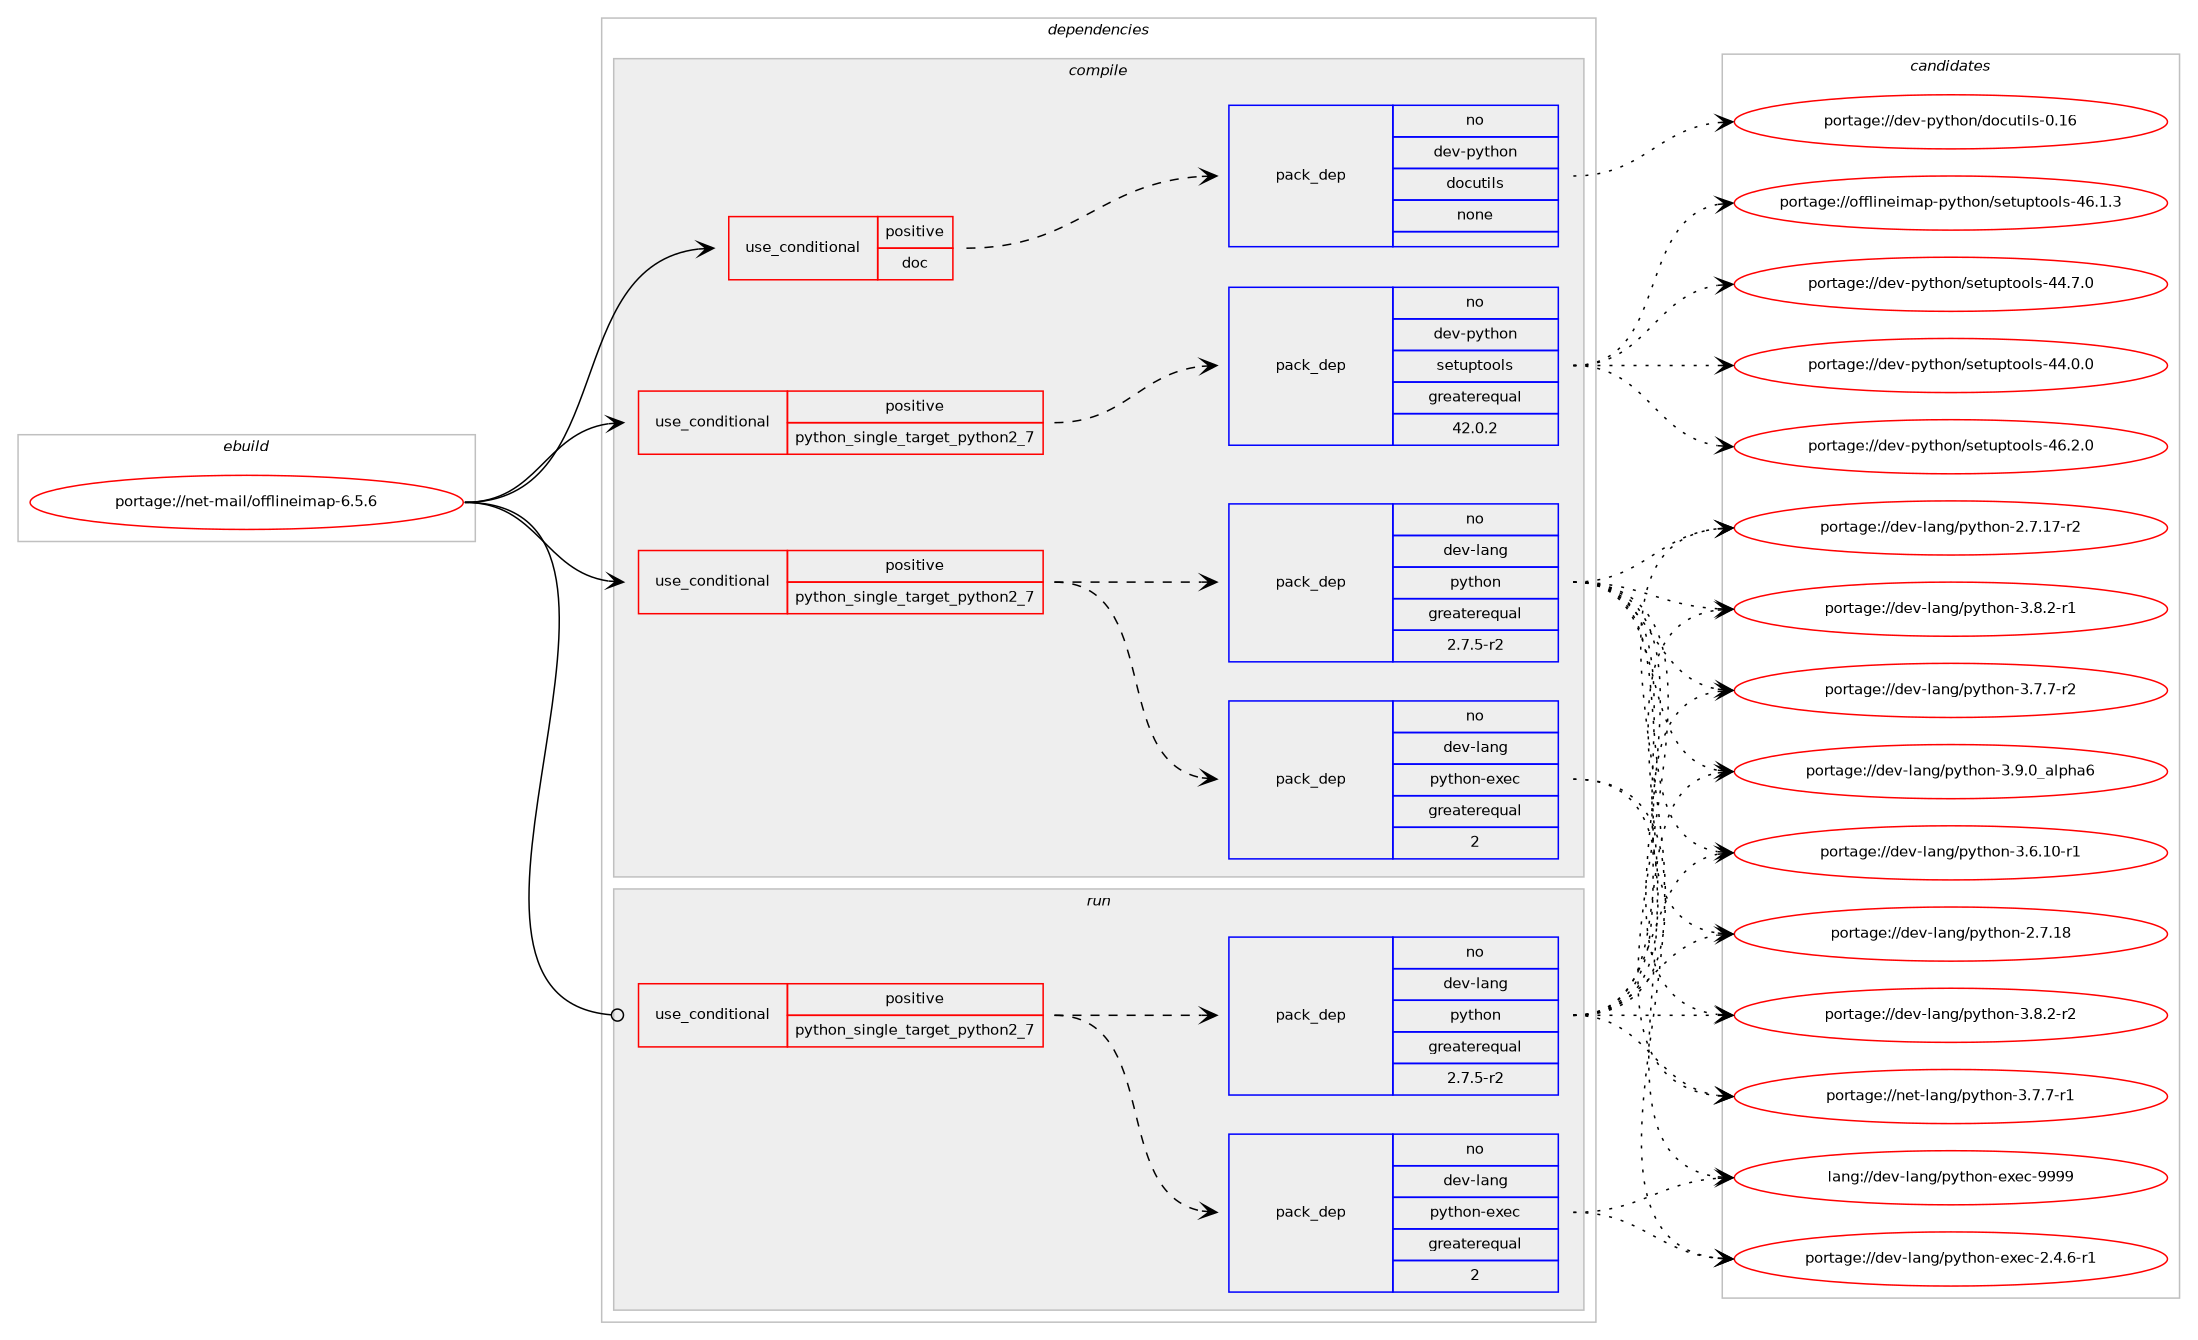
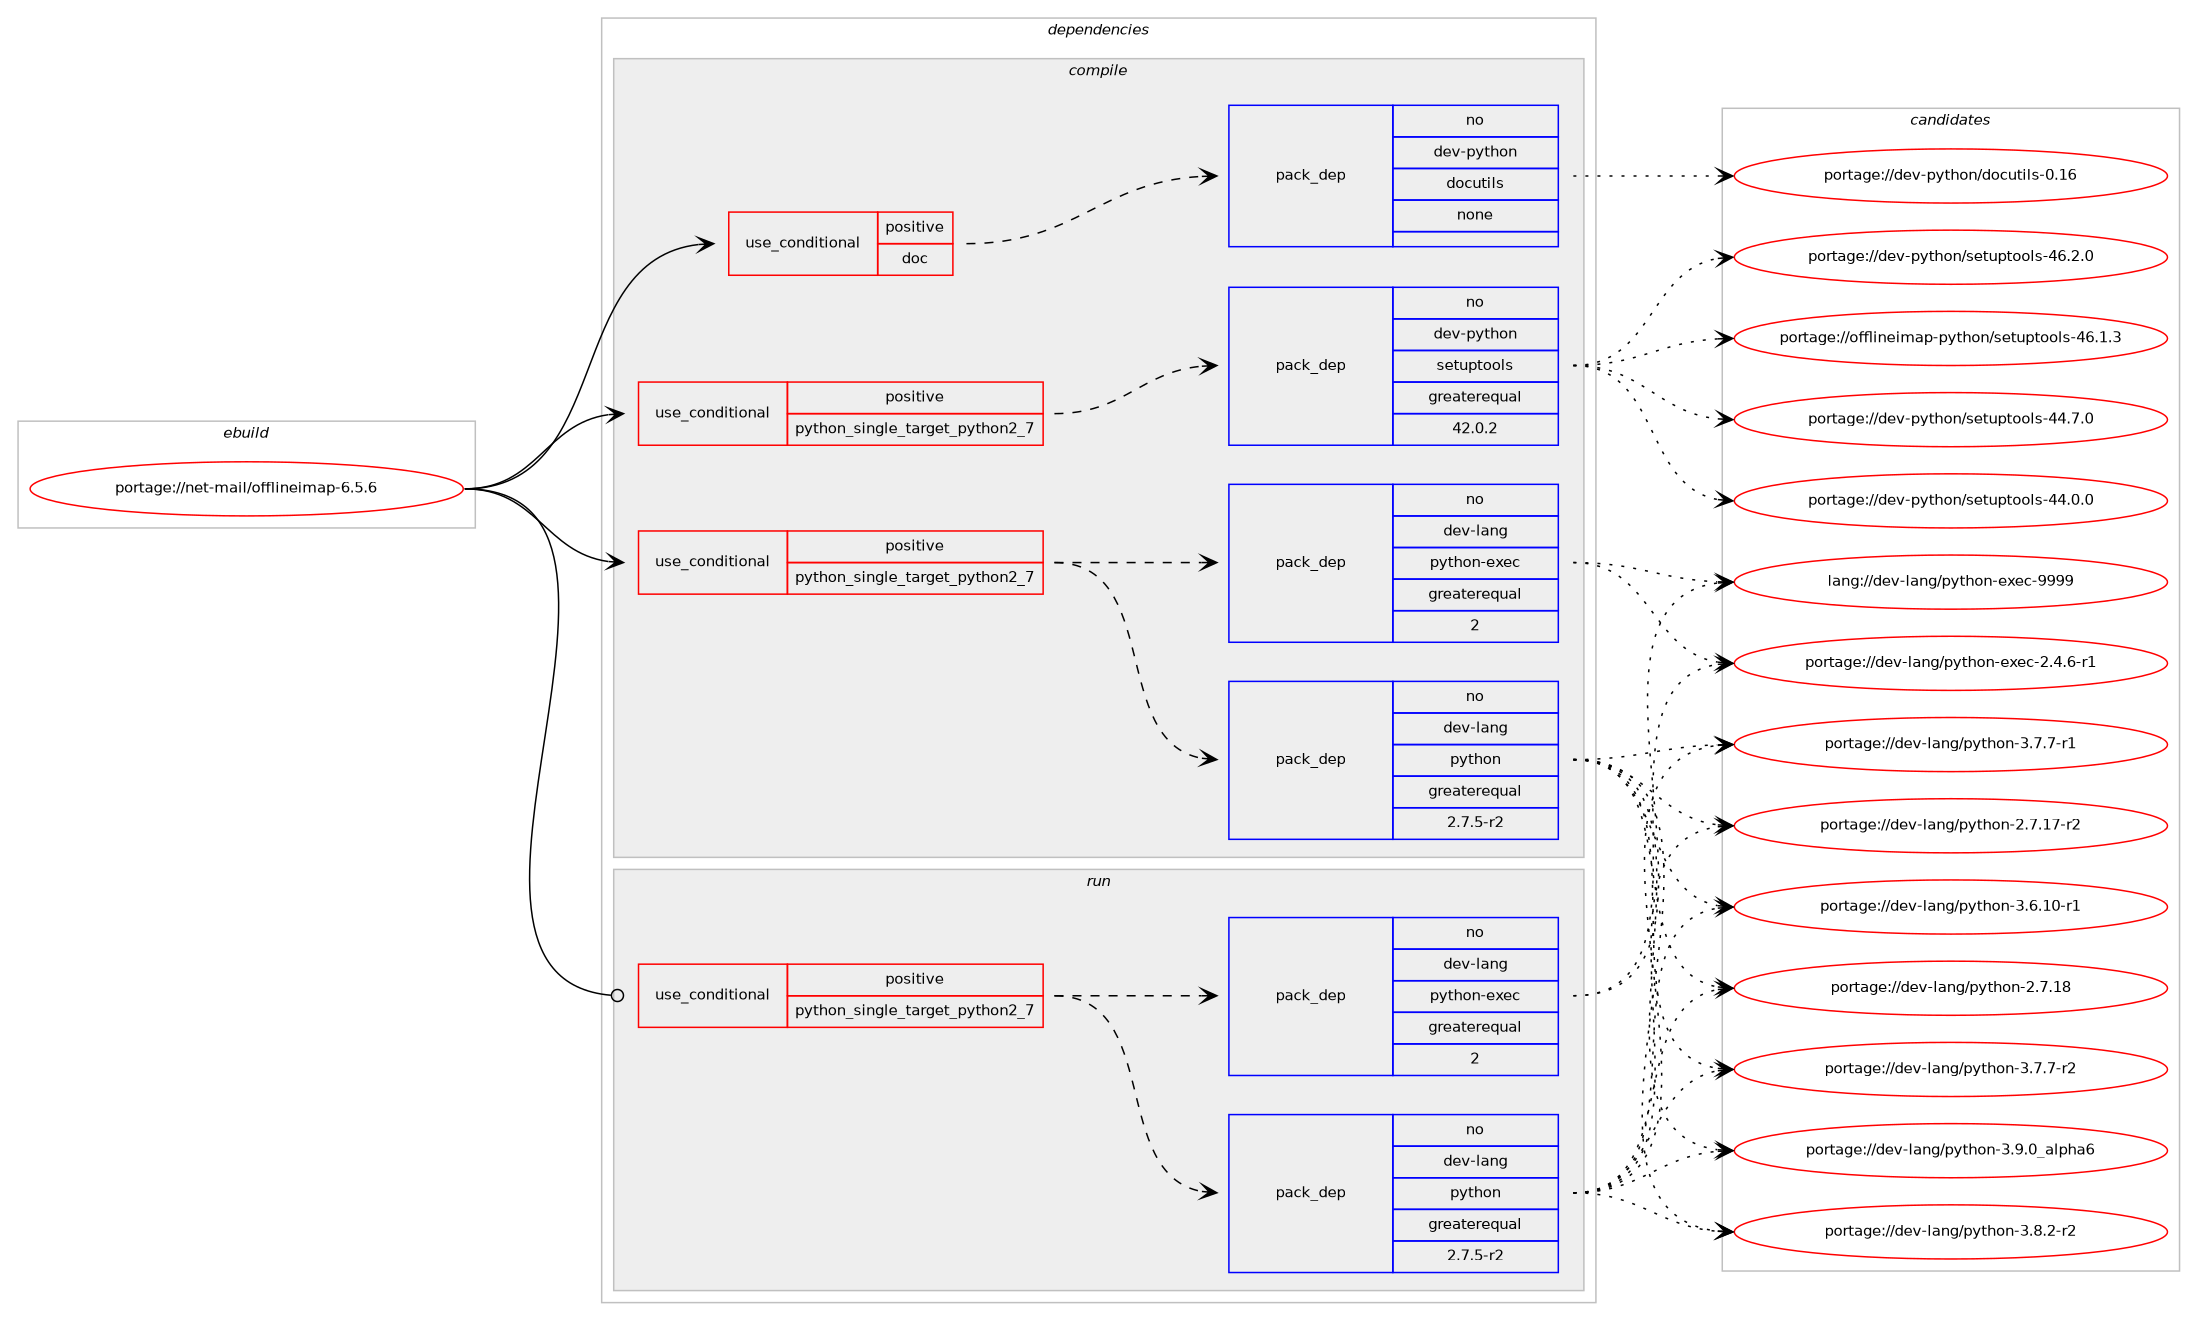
(1951, 609) -> none
(1951, 1097) -> (1951, 745)
